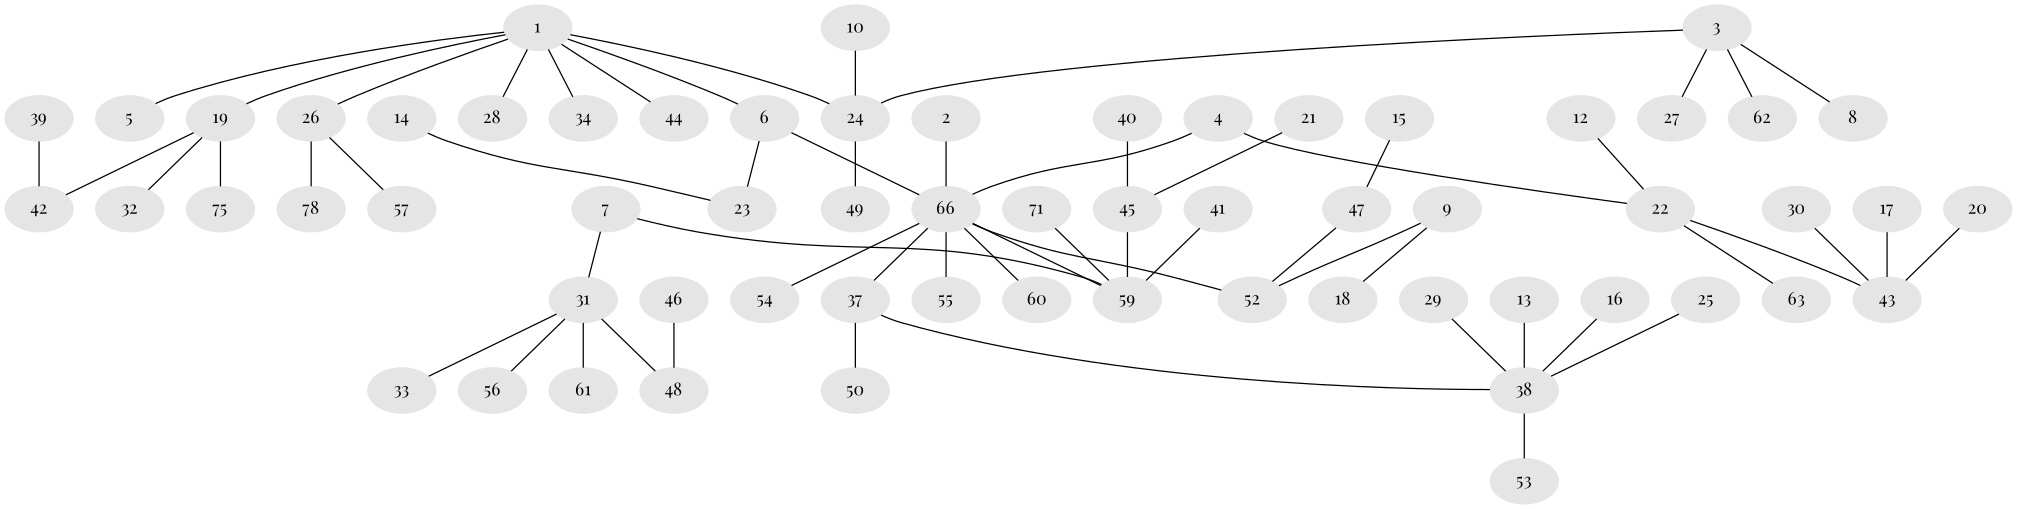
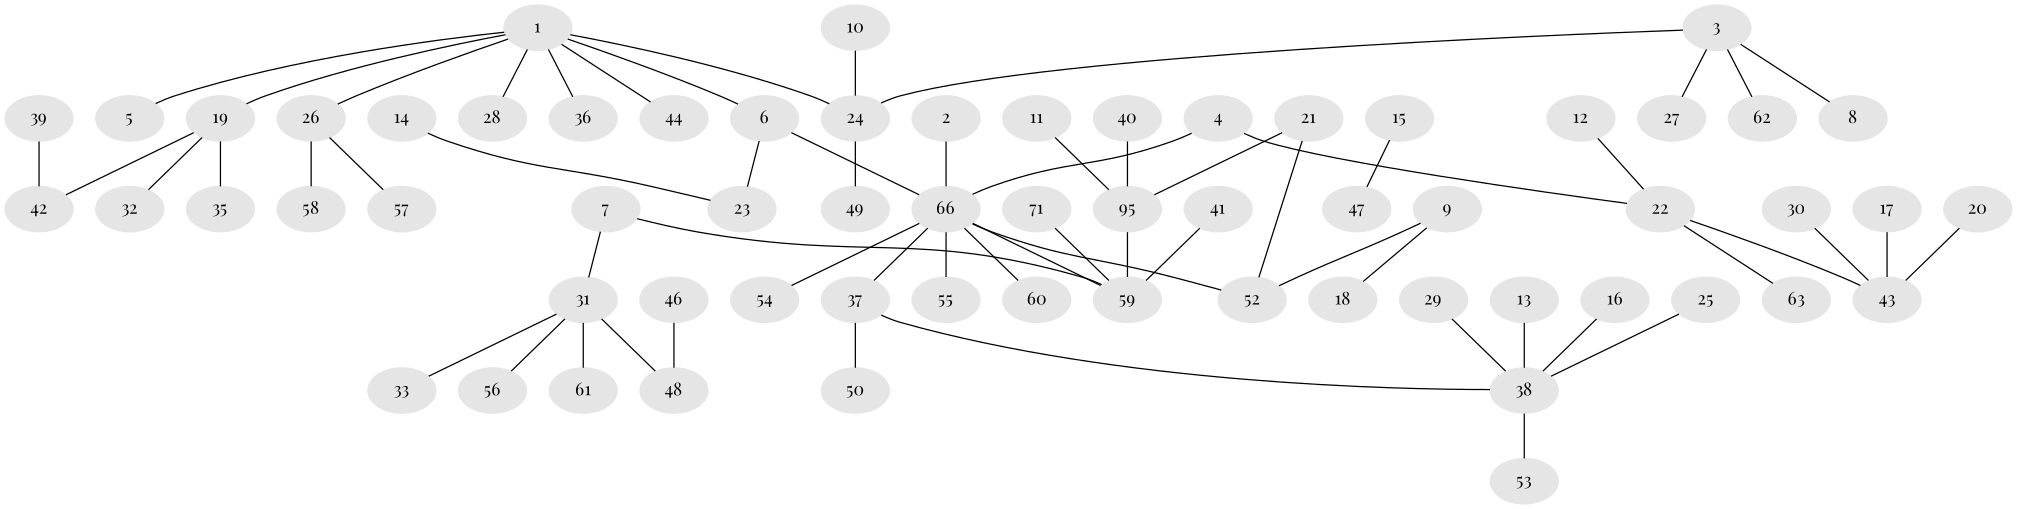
(583, 118) -> (583, 118)
none -> (1037, 118)
(220, 209) -> (220, 209)
(311, 209) -> (311, 209)
(1127, 209) -> (1127, 209)
(1304, 255) -> (1281, 209)
